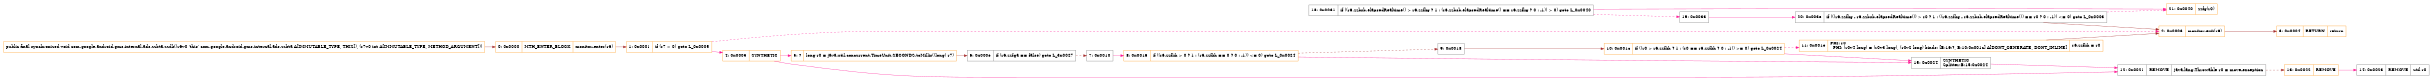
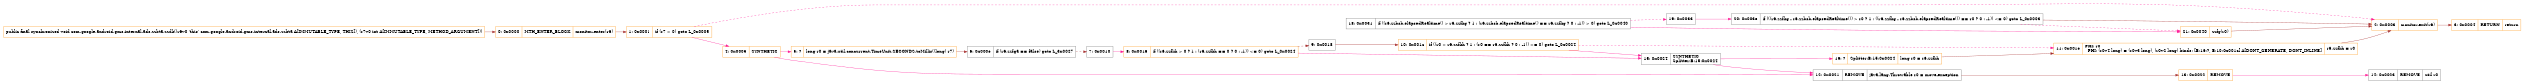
none -> (2300, 29)
none -> (1887, 59)
(2274, 70) -> (2068, 75)
